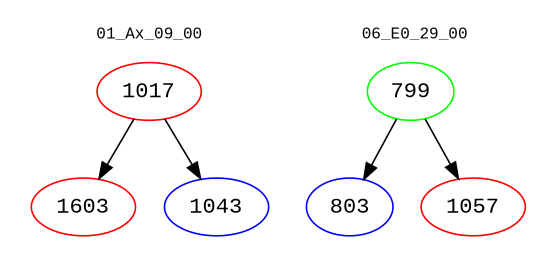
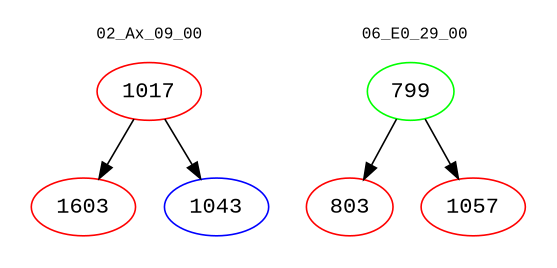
(150, 34) -> (150, 34)
(350, 207) -> (350, 207)
